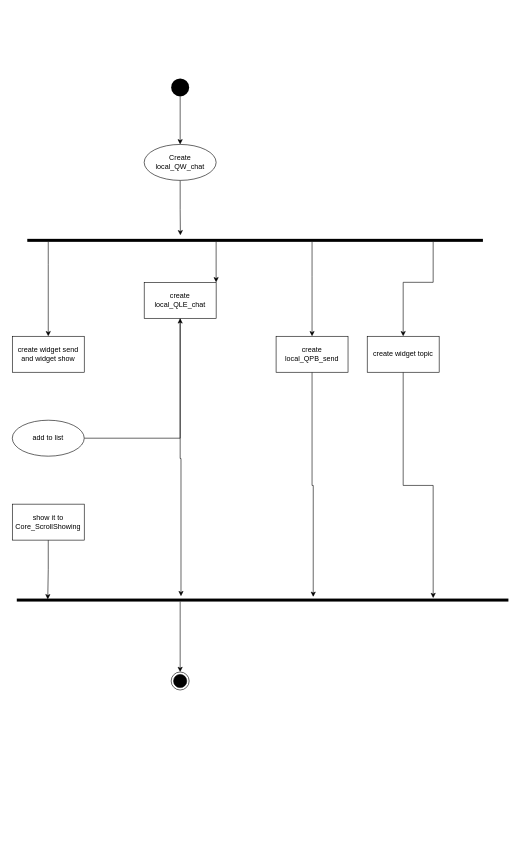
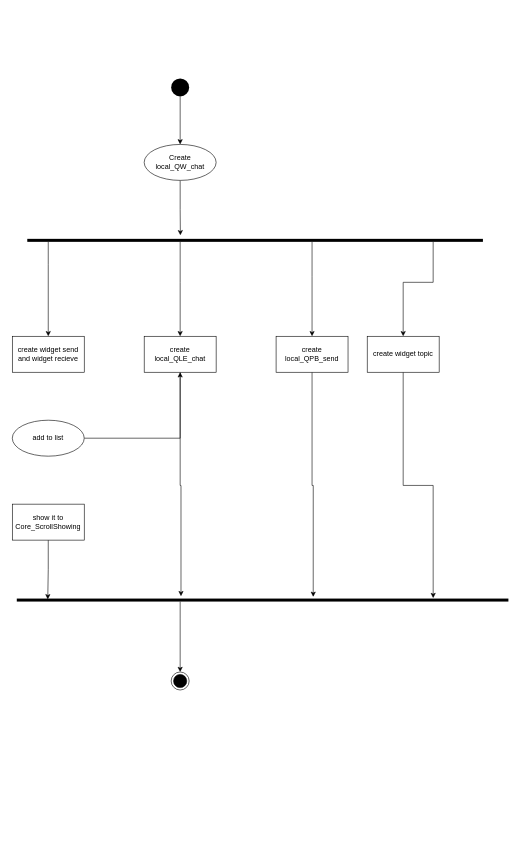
(180, 300) -> (180, 354)
(48, 354) -> (48, 354)
